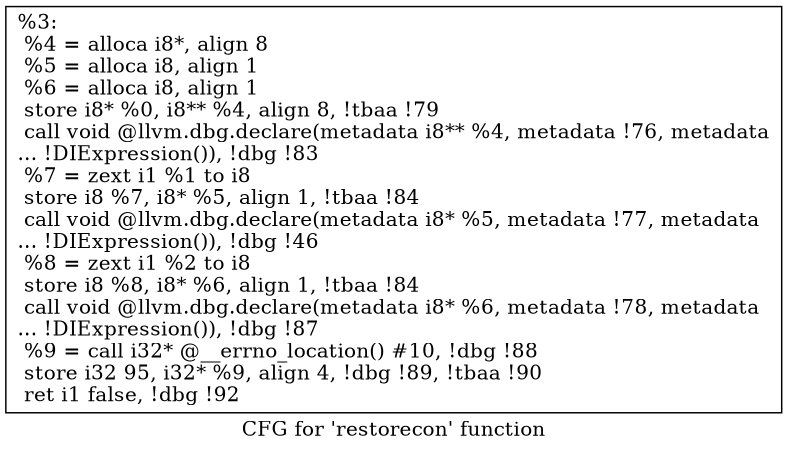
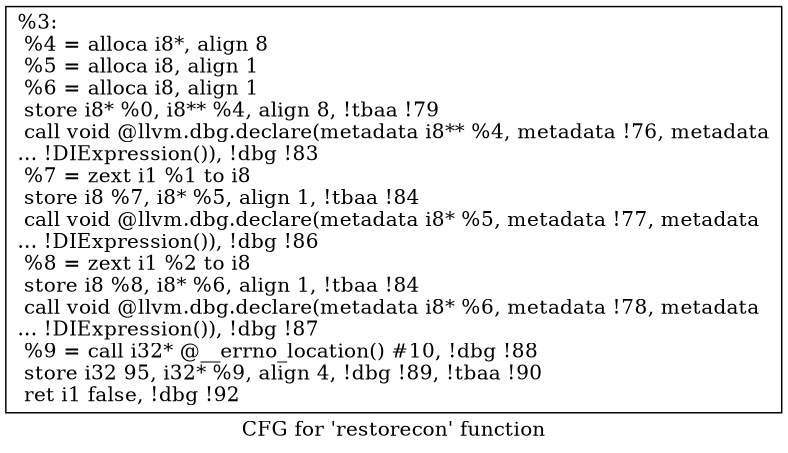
(169, 242) -> (169, 242)
